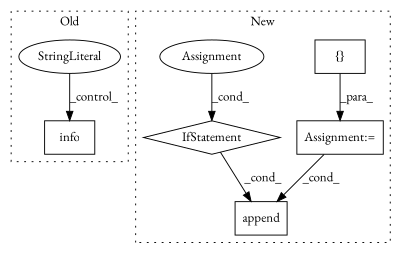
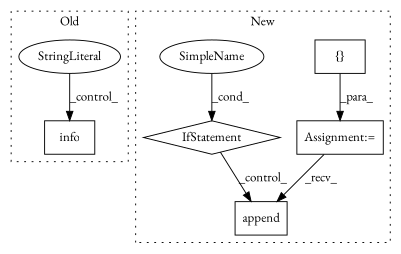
(212, 57) -> (212, 57)
(263, 178) -> (263, 178)
(321, 178) -> (321, 178)
